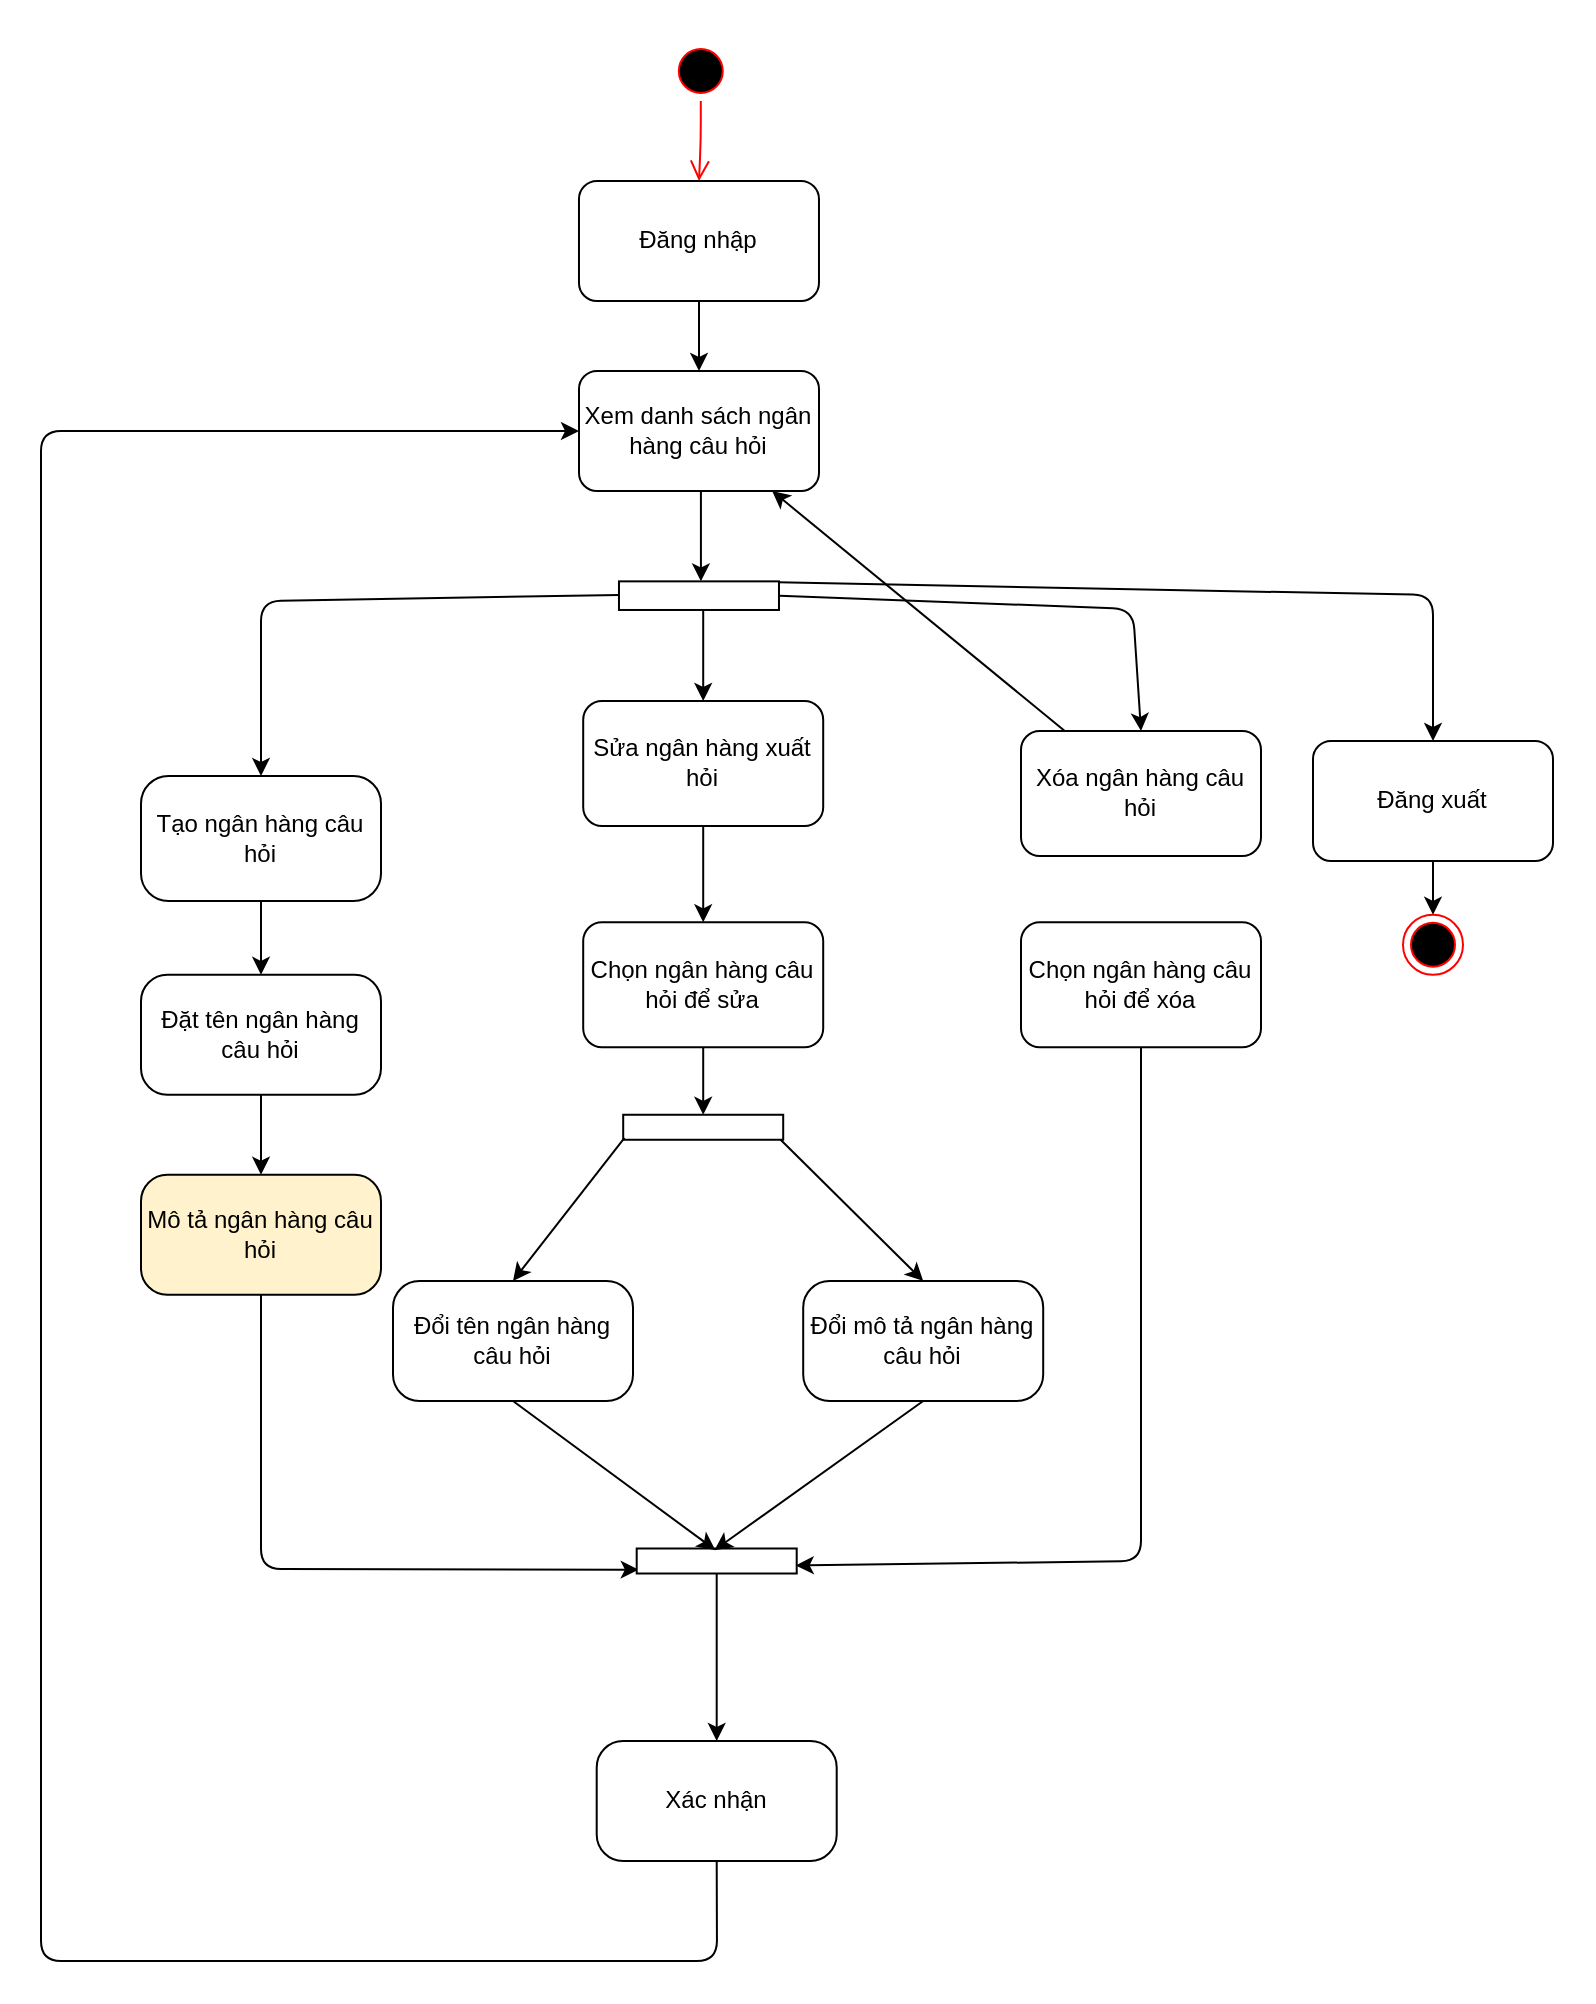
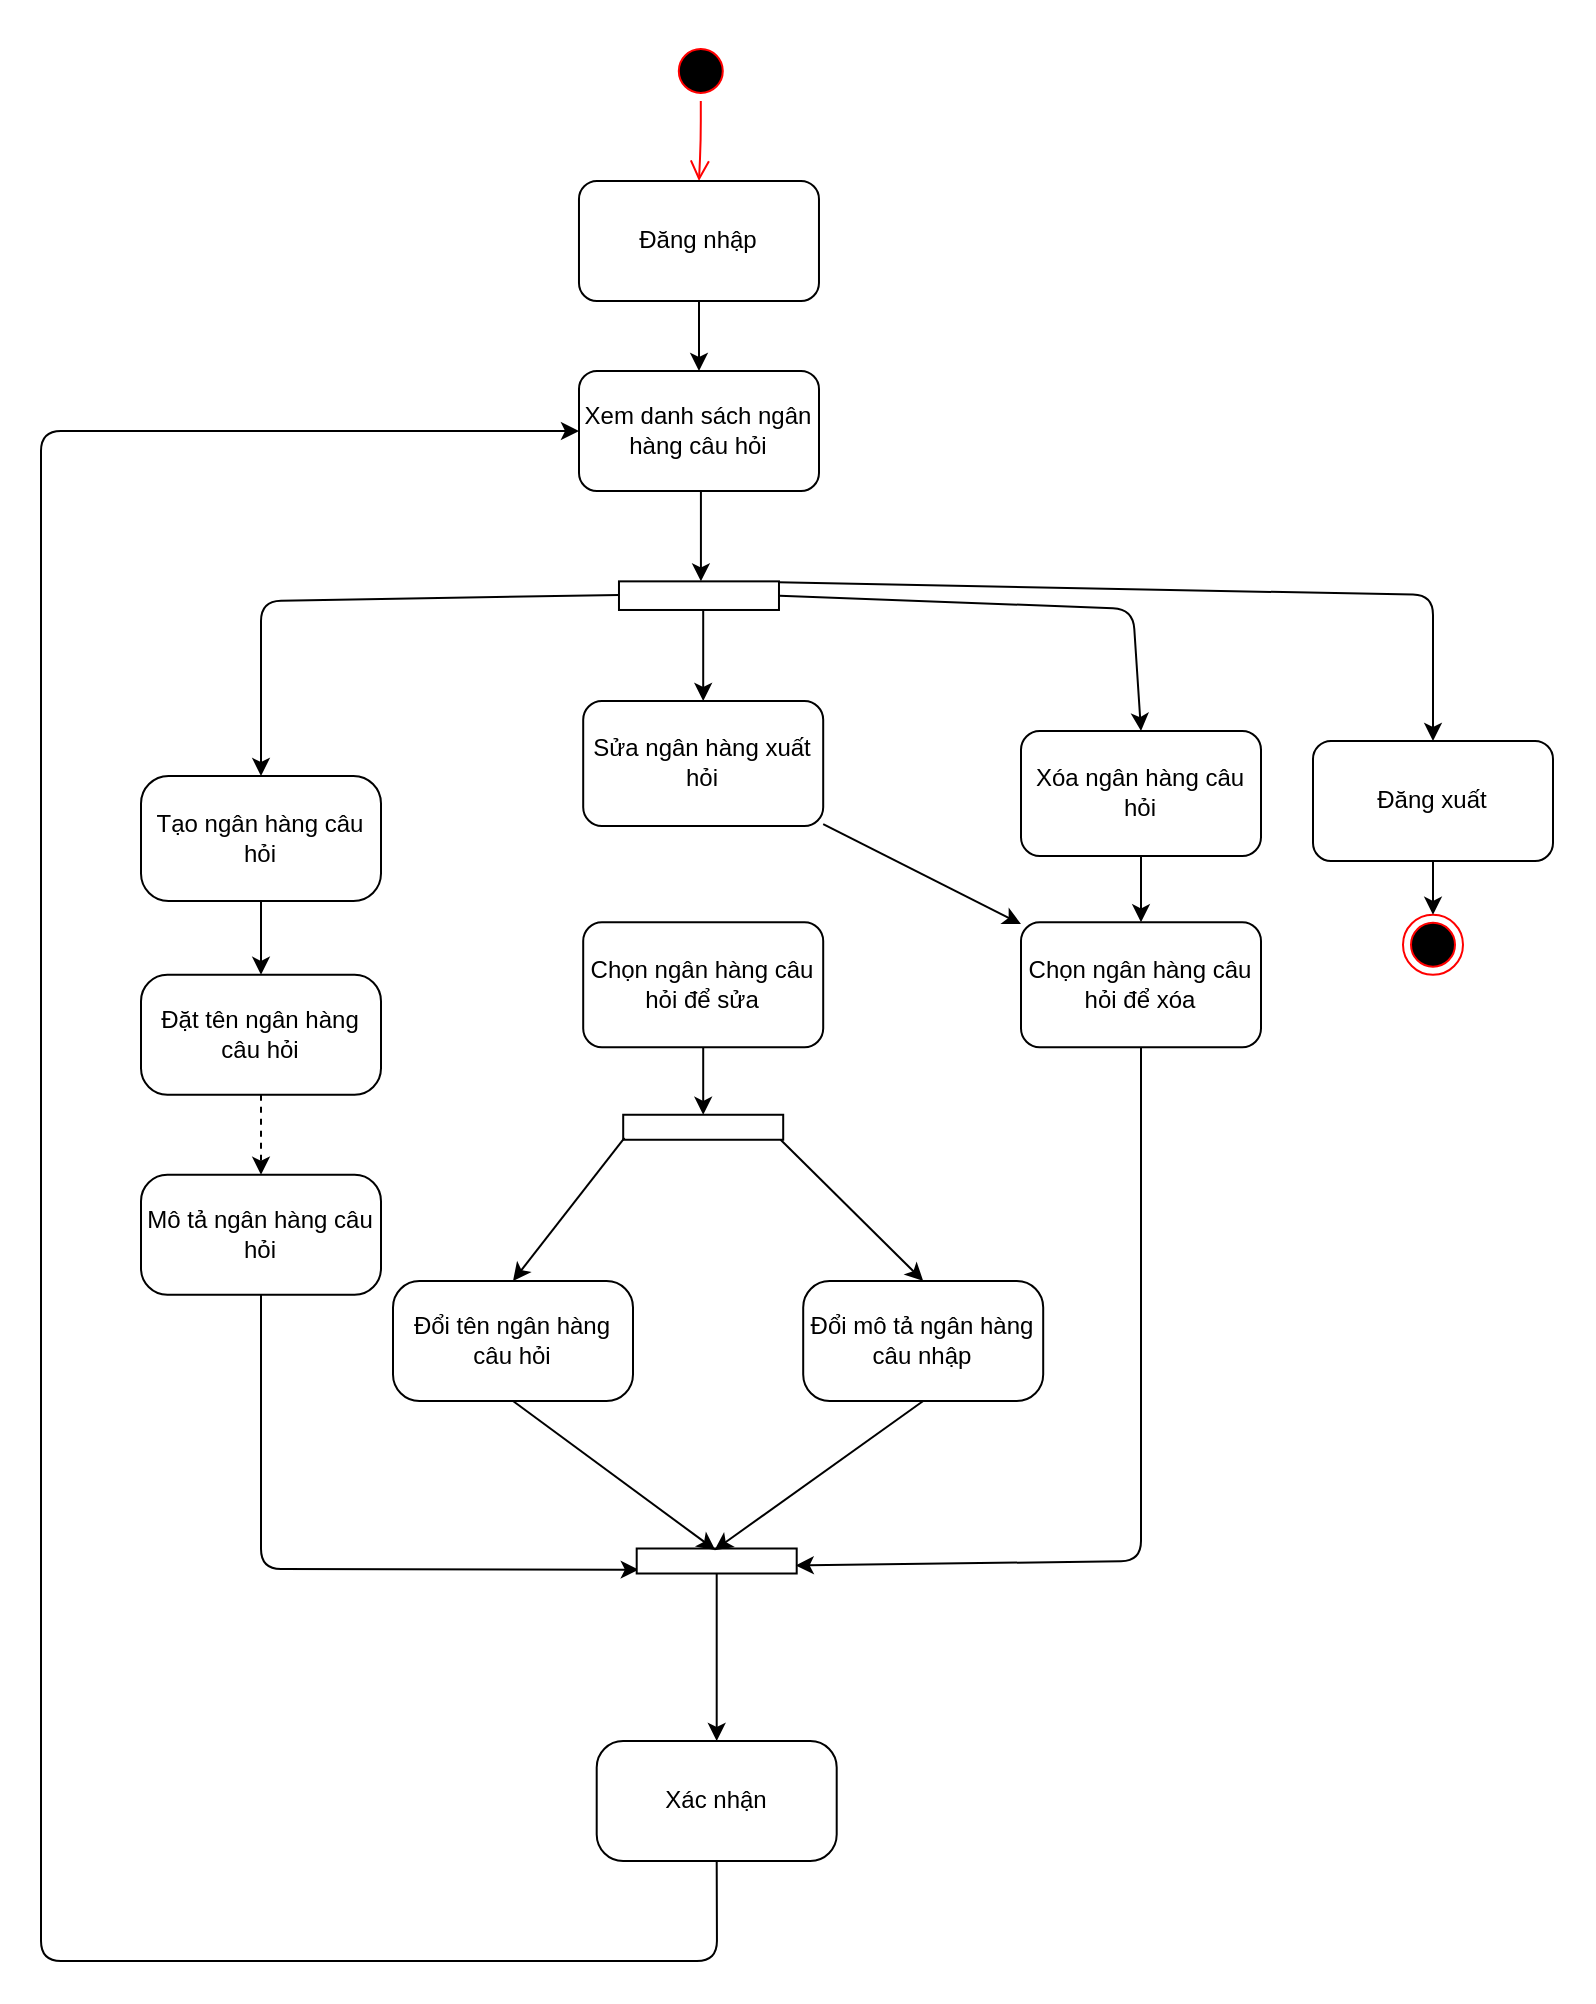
(987, 667) -> (1141, 882)
(703, 867) -> (916, 871)
(261, 1127) -> (261, 1127)
(261, 1235) -> (261, 1235)
(923, 1341) -> (923, 1341)
